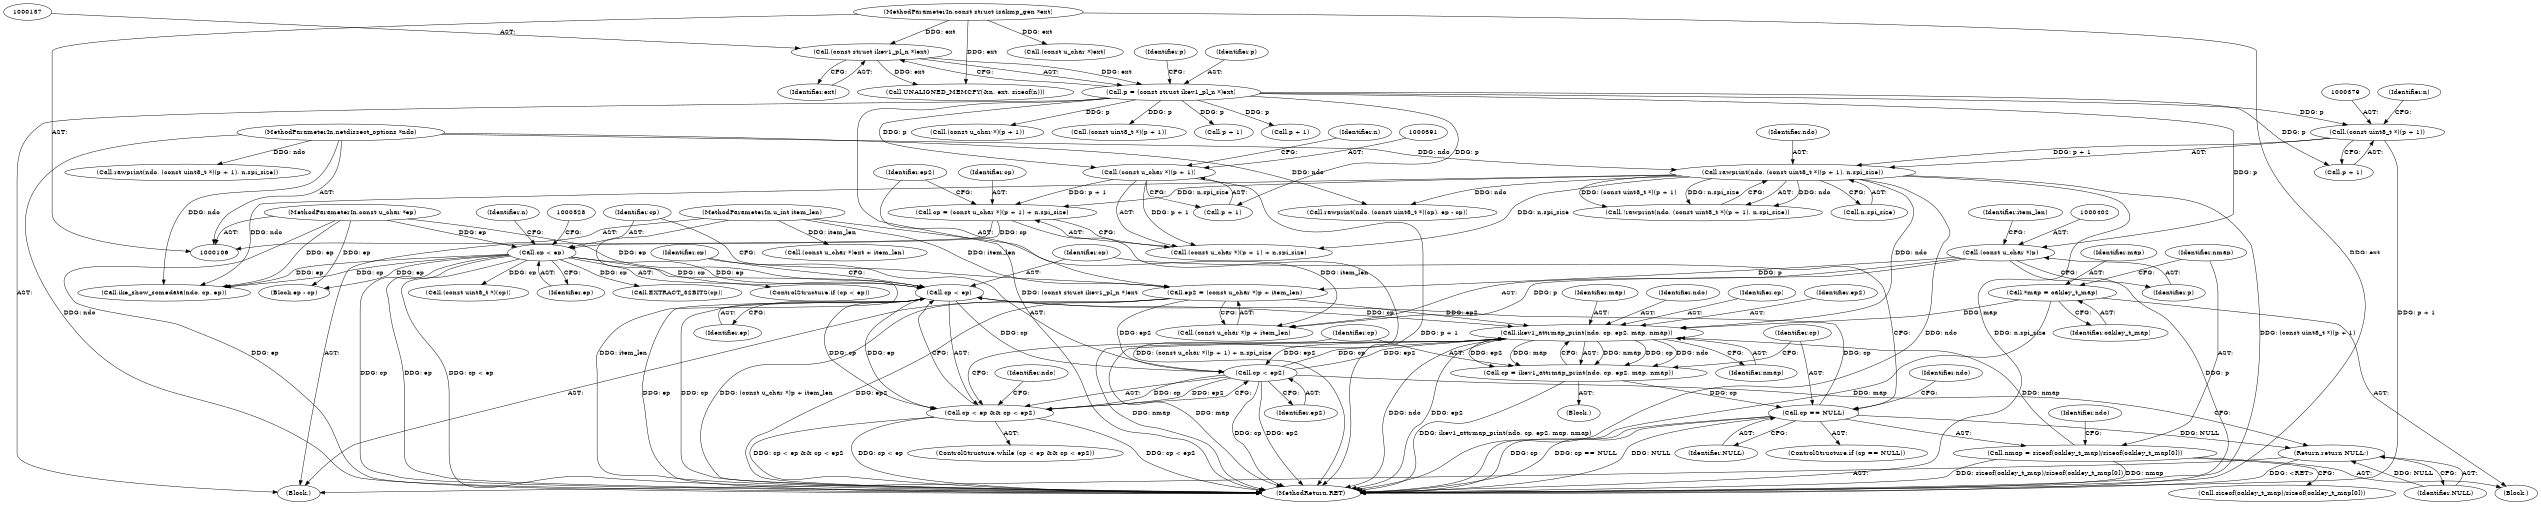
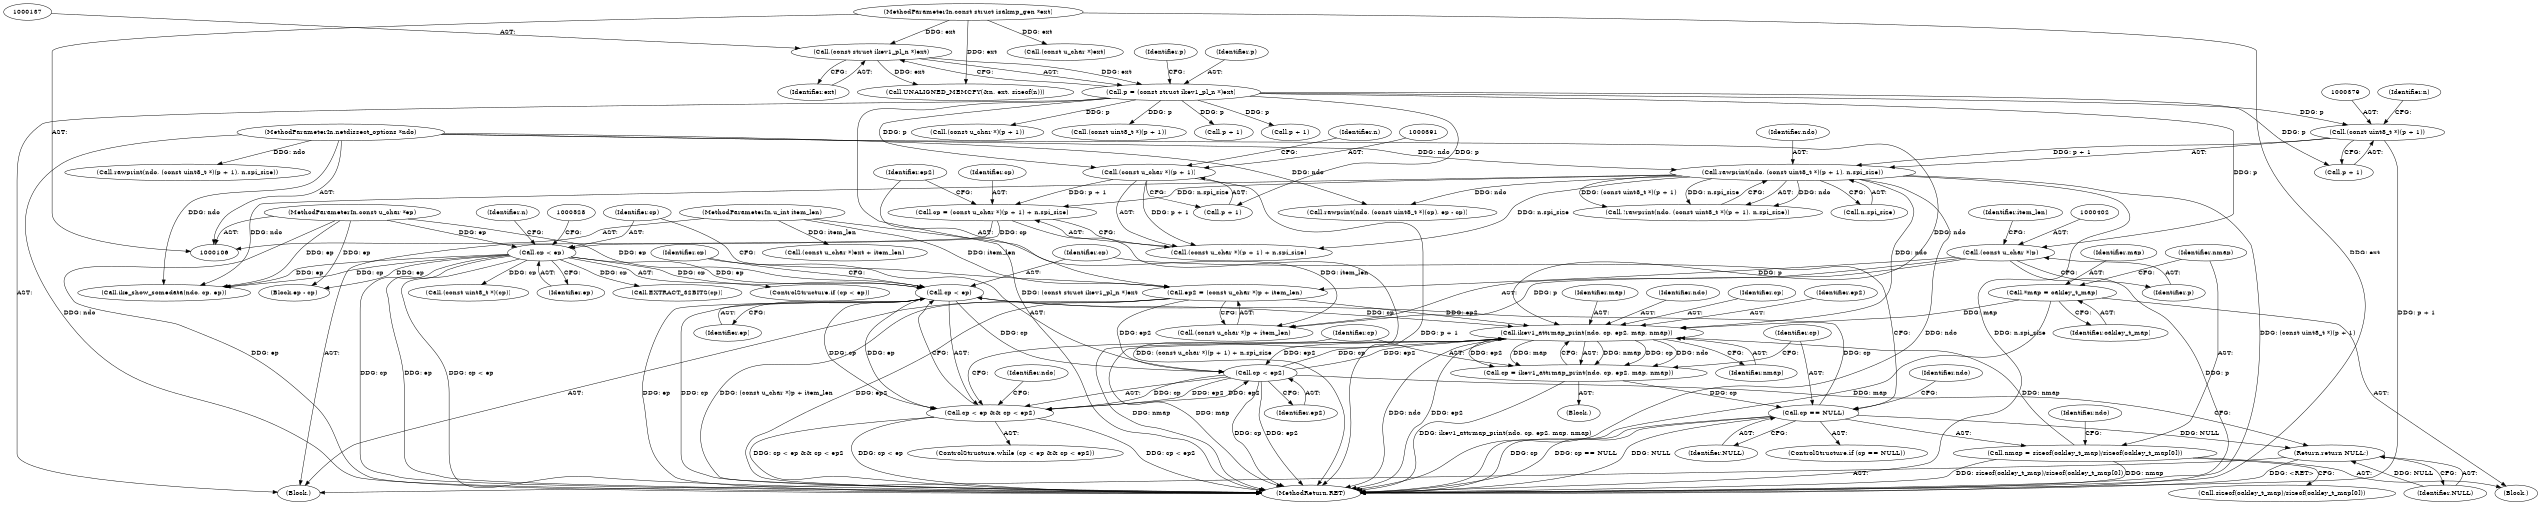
none -> (1471, 143)
(599, 351) -> none
(1244, 393) -> (1244, 393)
